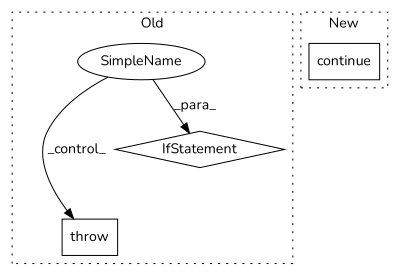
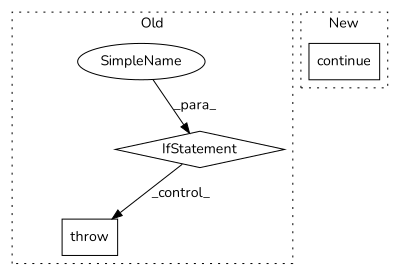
(47, 133) -> (151, 188)
